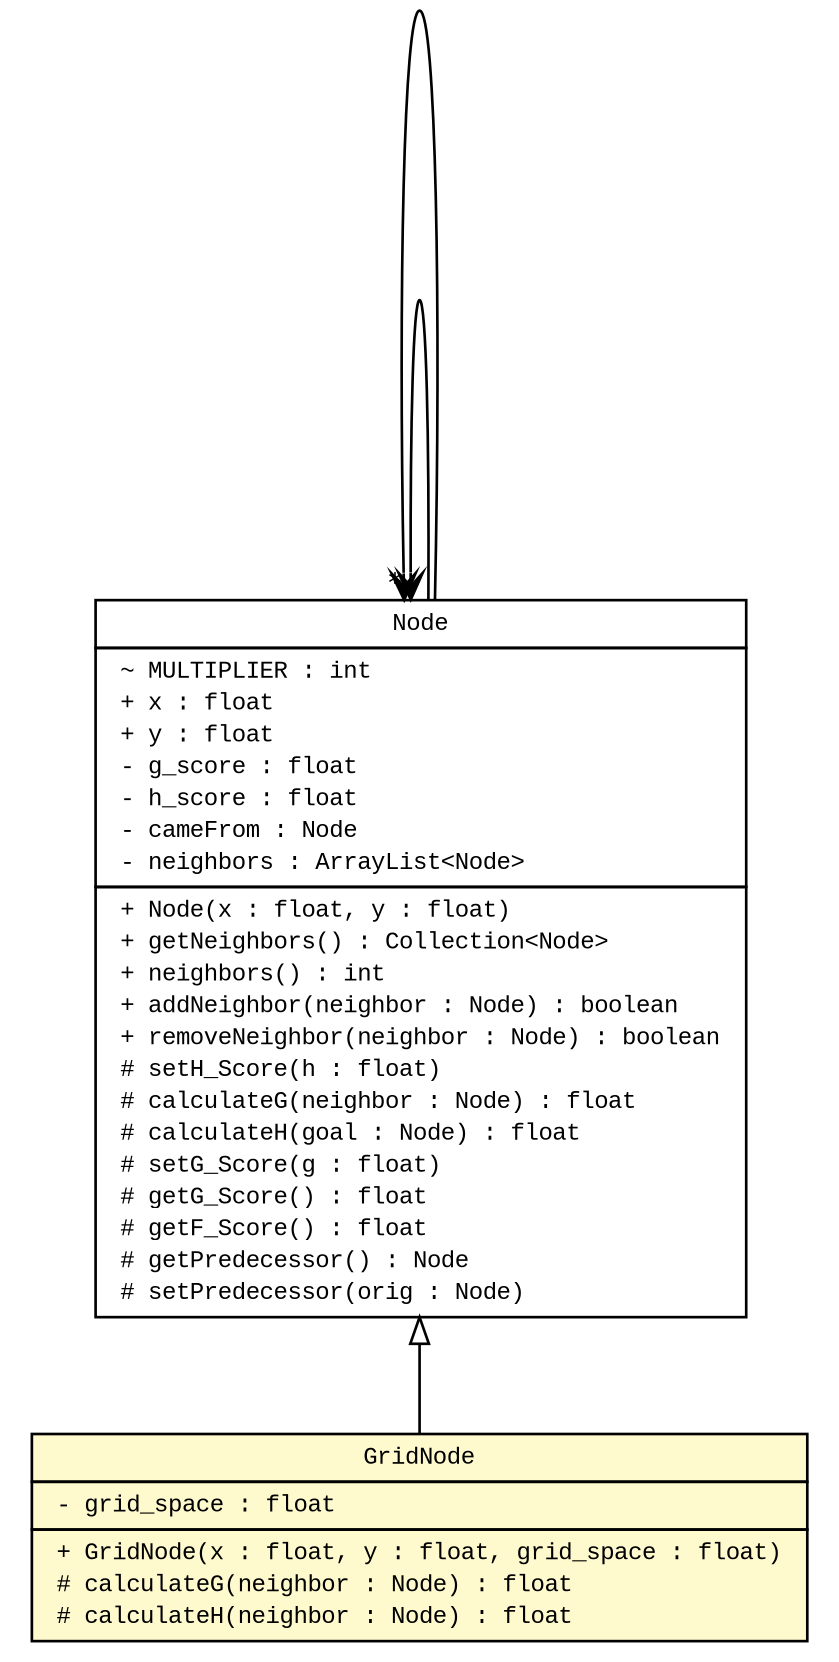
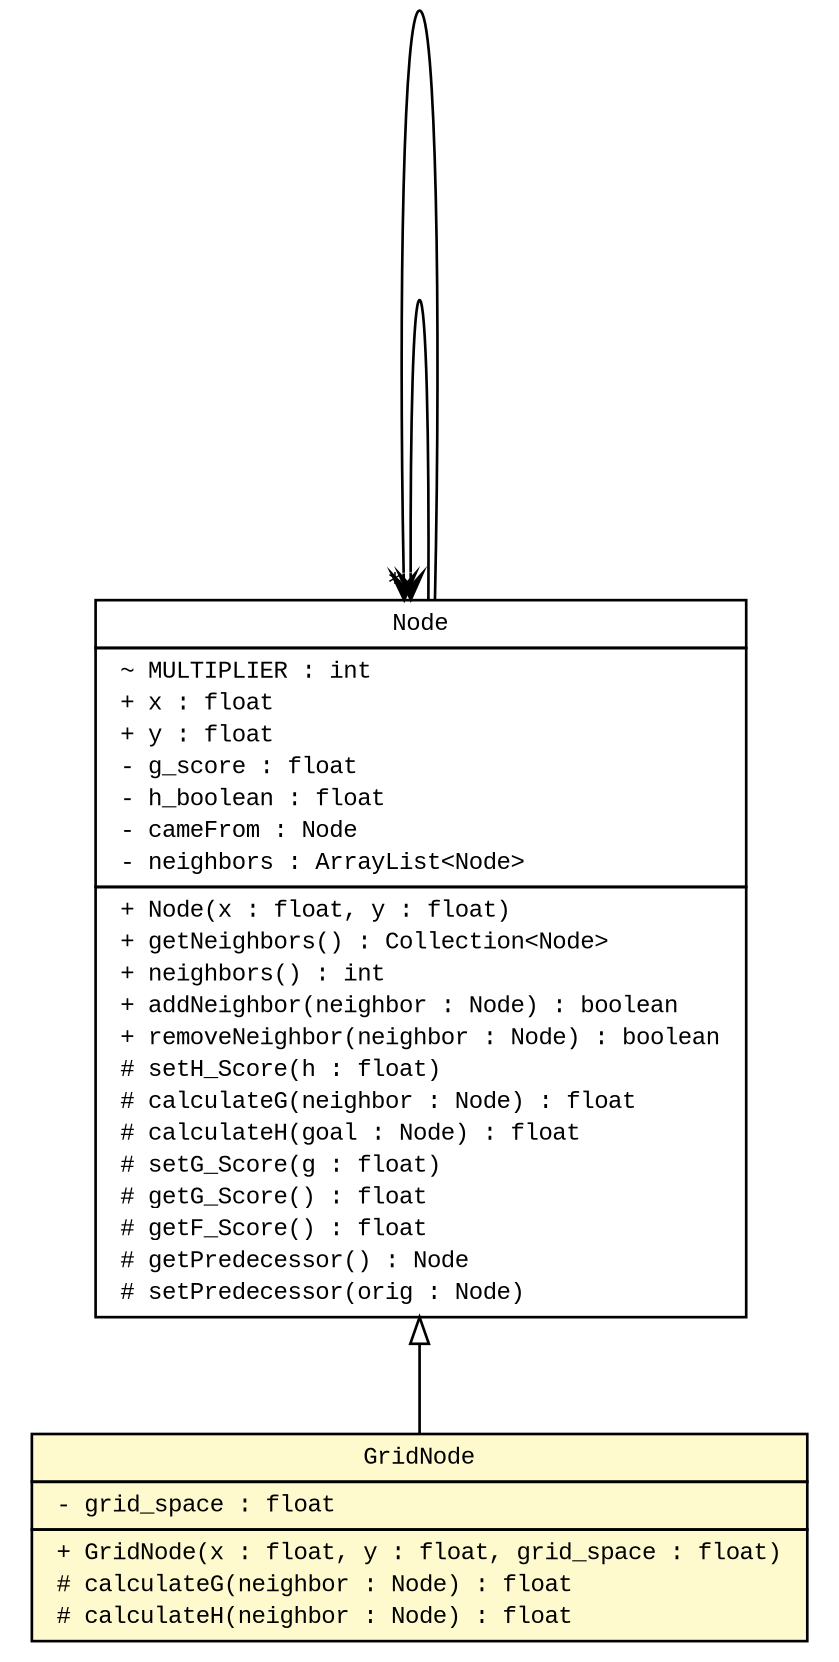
(239, 798) -> (254, 798)
